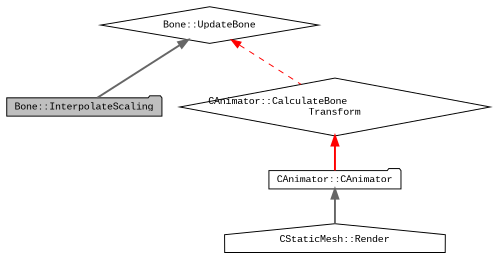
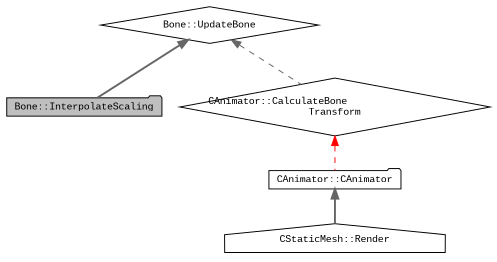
(270, 65) -> (270, 65)
(335, 158) -> (335, 158)
